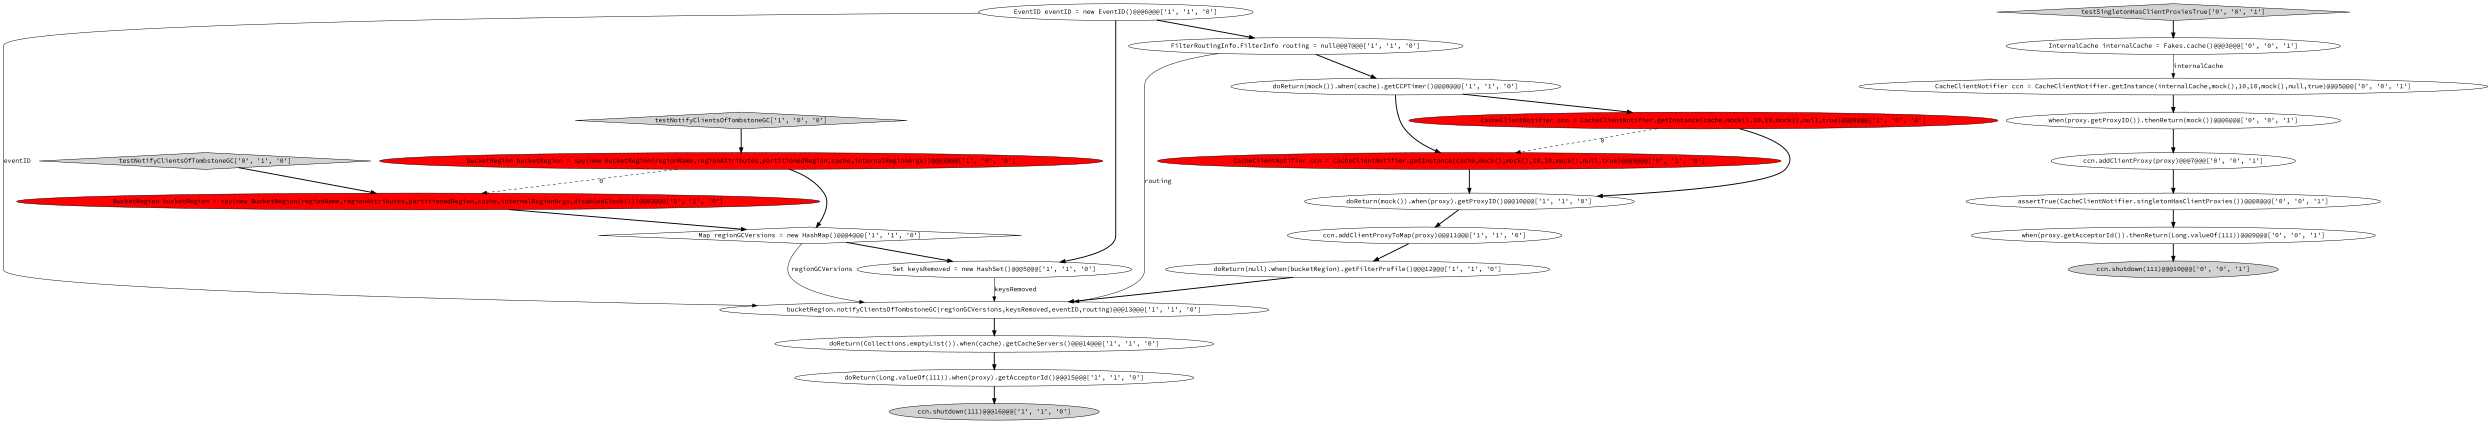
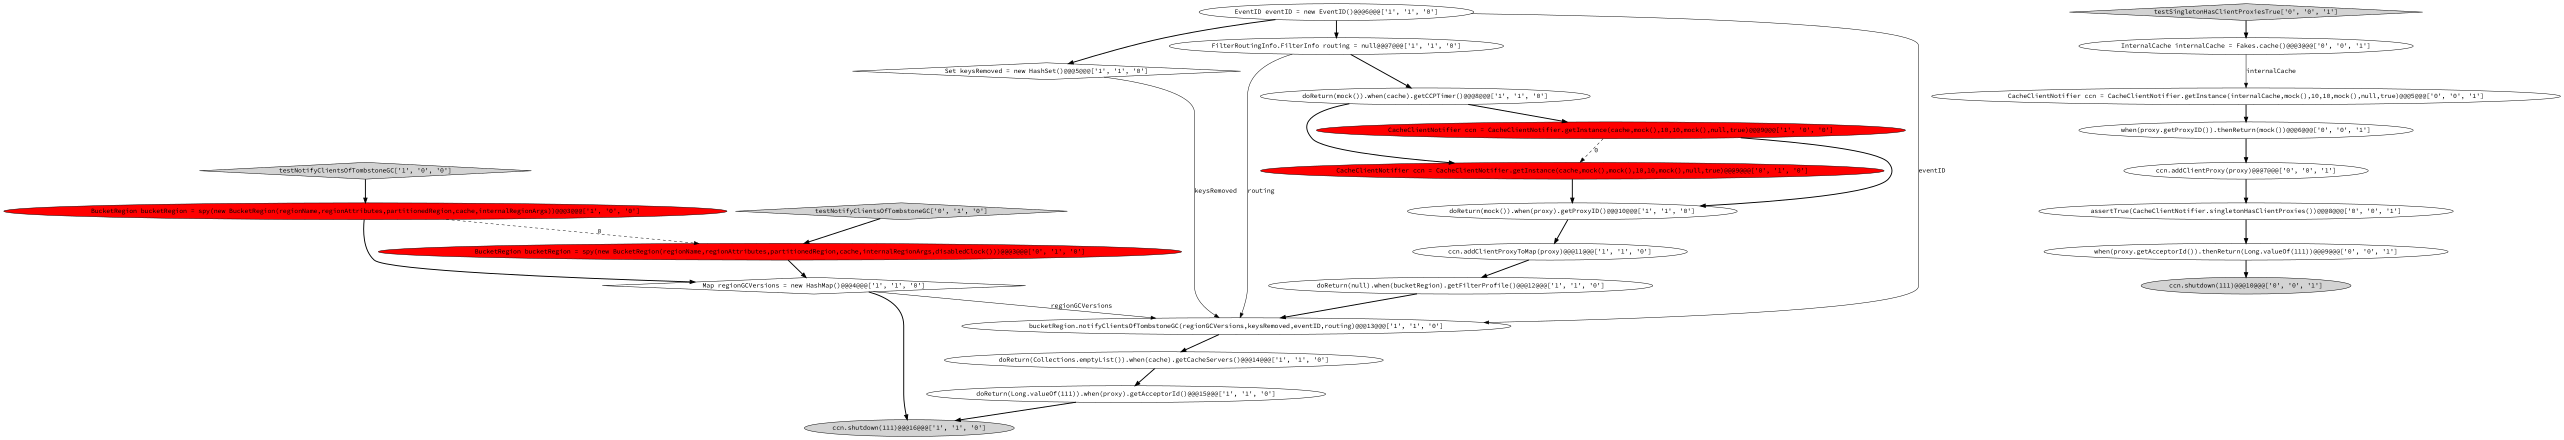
(897, 251) -> (904, 344)
(994, 269) -> (1047, 71)
